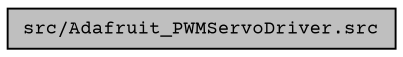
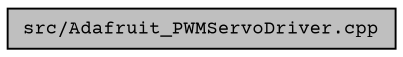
(202, 29) -> (202, 29)
